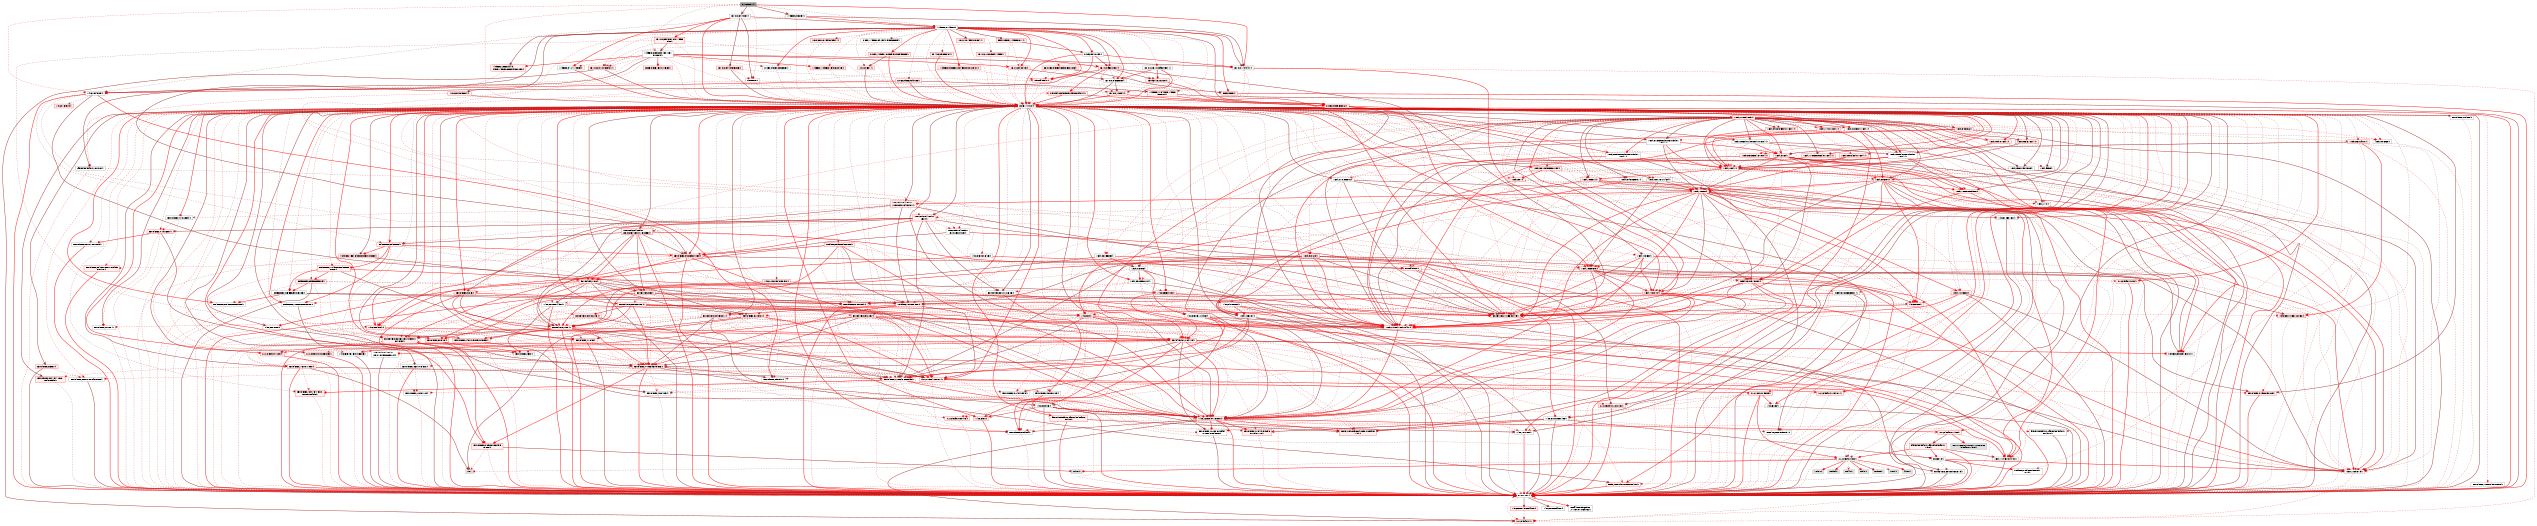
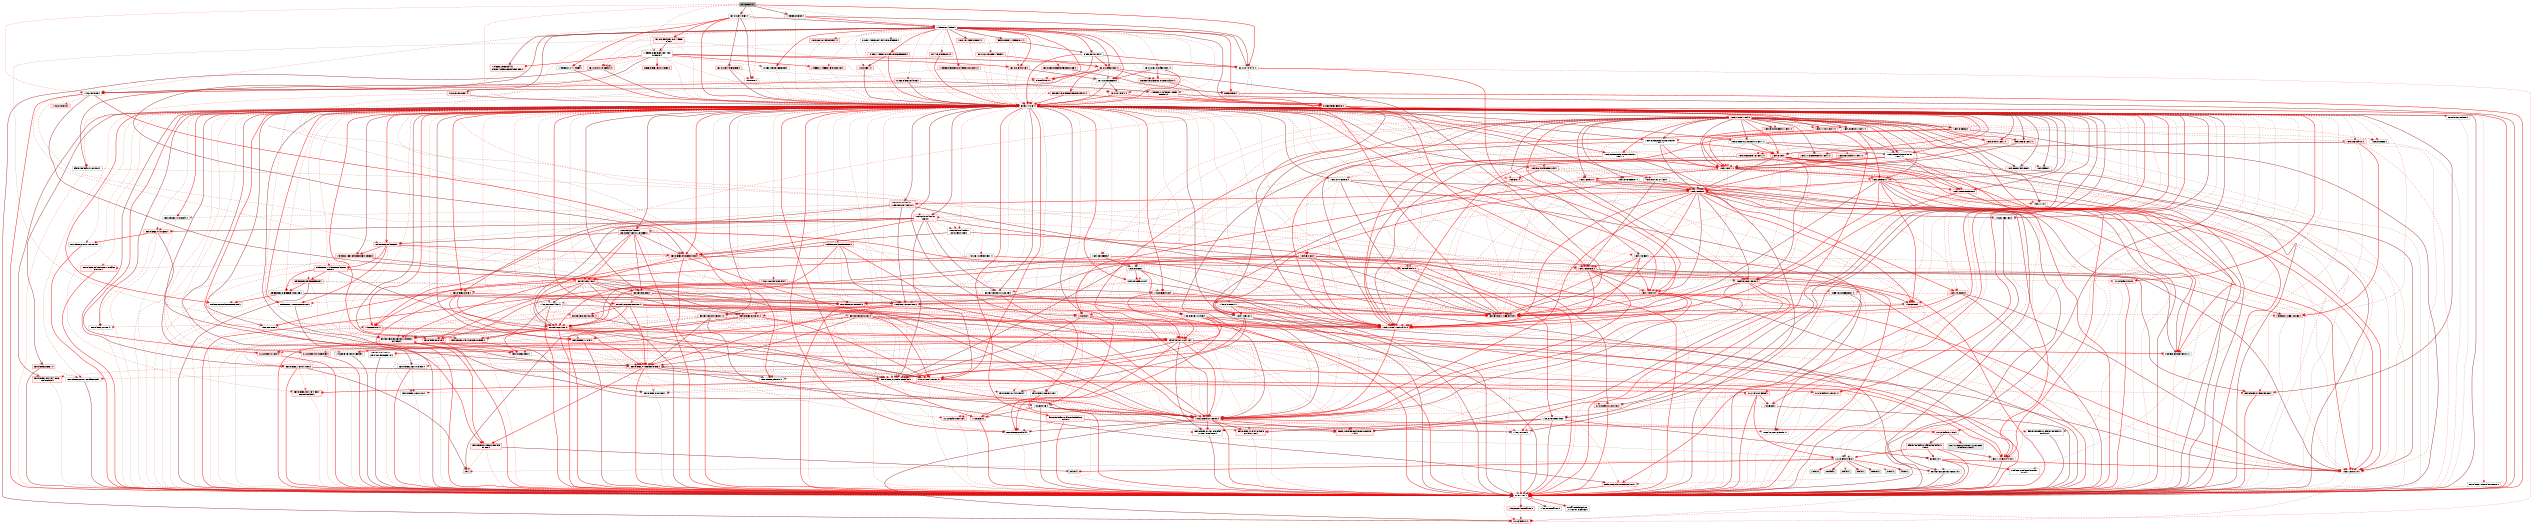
(1158, 81) -> (1158, 81)
(981, 256) -> (981, 256)
